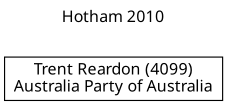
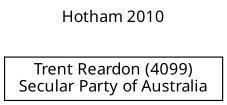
(114, 79) -> (114, 79)
